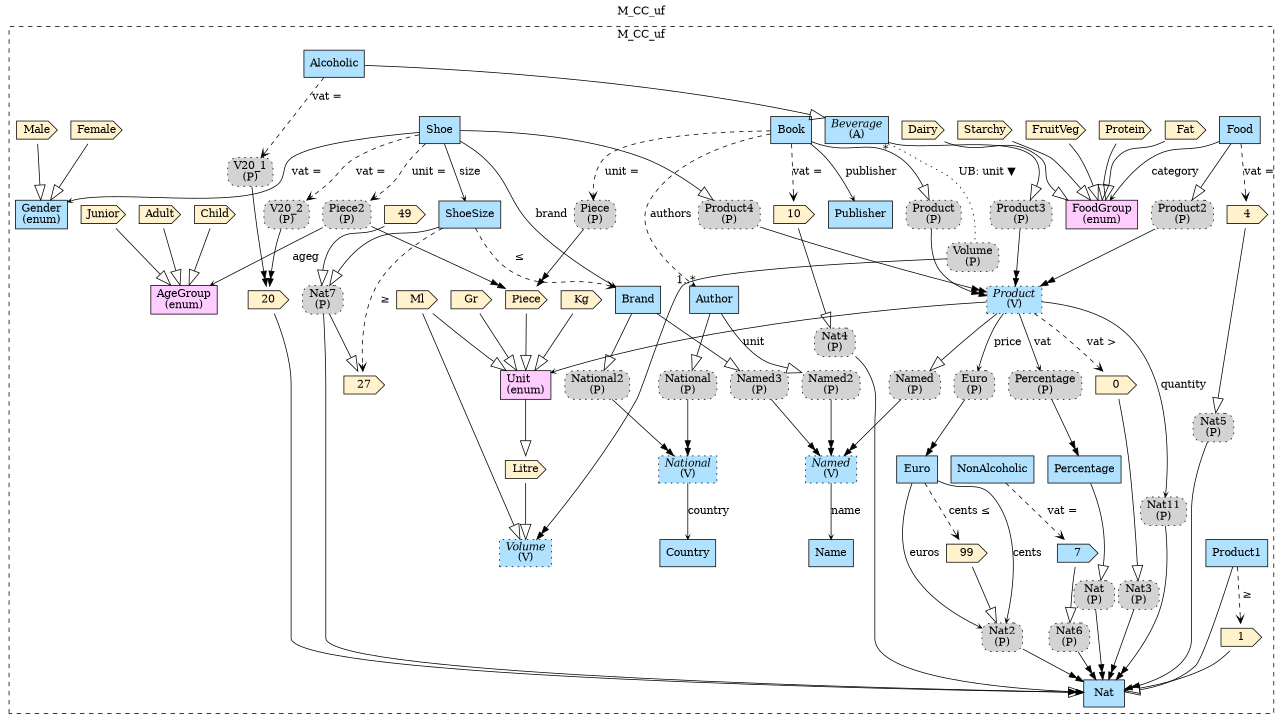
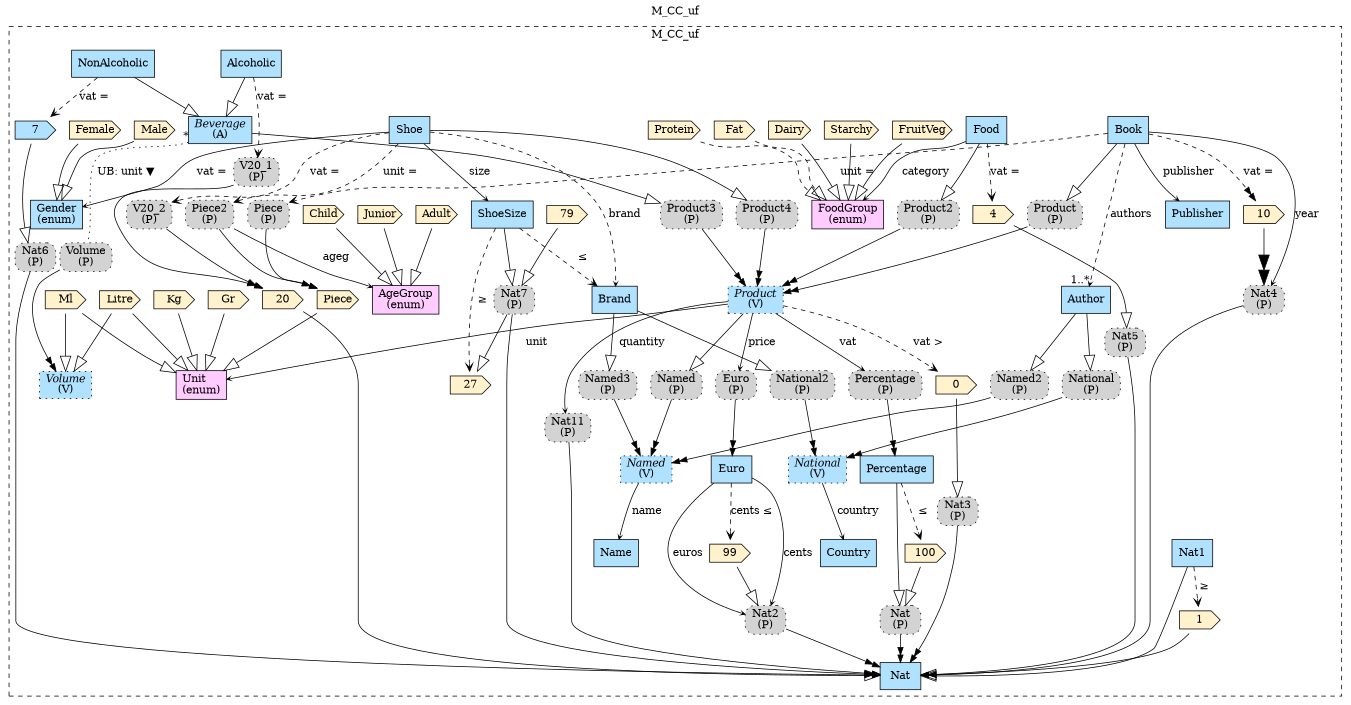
none -> (160, 93)
(1126, 151) -> (797, 152)
none -> (1277, 158)
(1108, 164) -> (753, 146)
(793, 169) -> (1203, 151)
(405, 215) -> (567, 215)
(528, 221) -> (546, 163)
(812, 271) -> (1264, 242)
(526, 420) -> (155, 337)
none -> (925, 553)
(1237, 553) -> (1192, 553)
